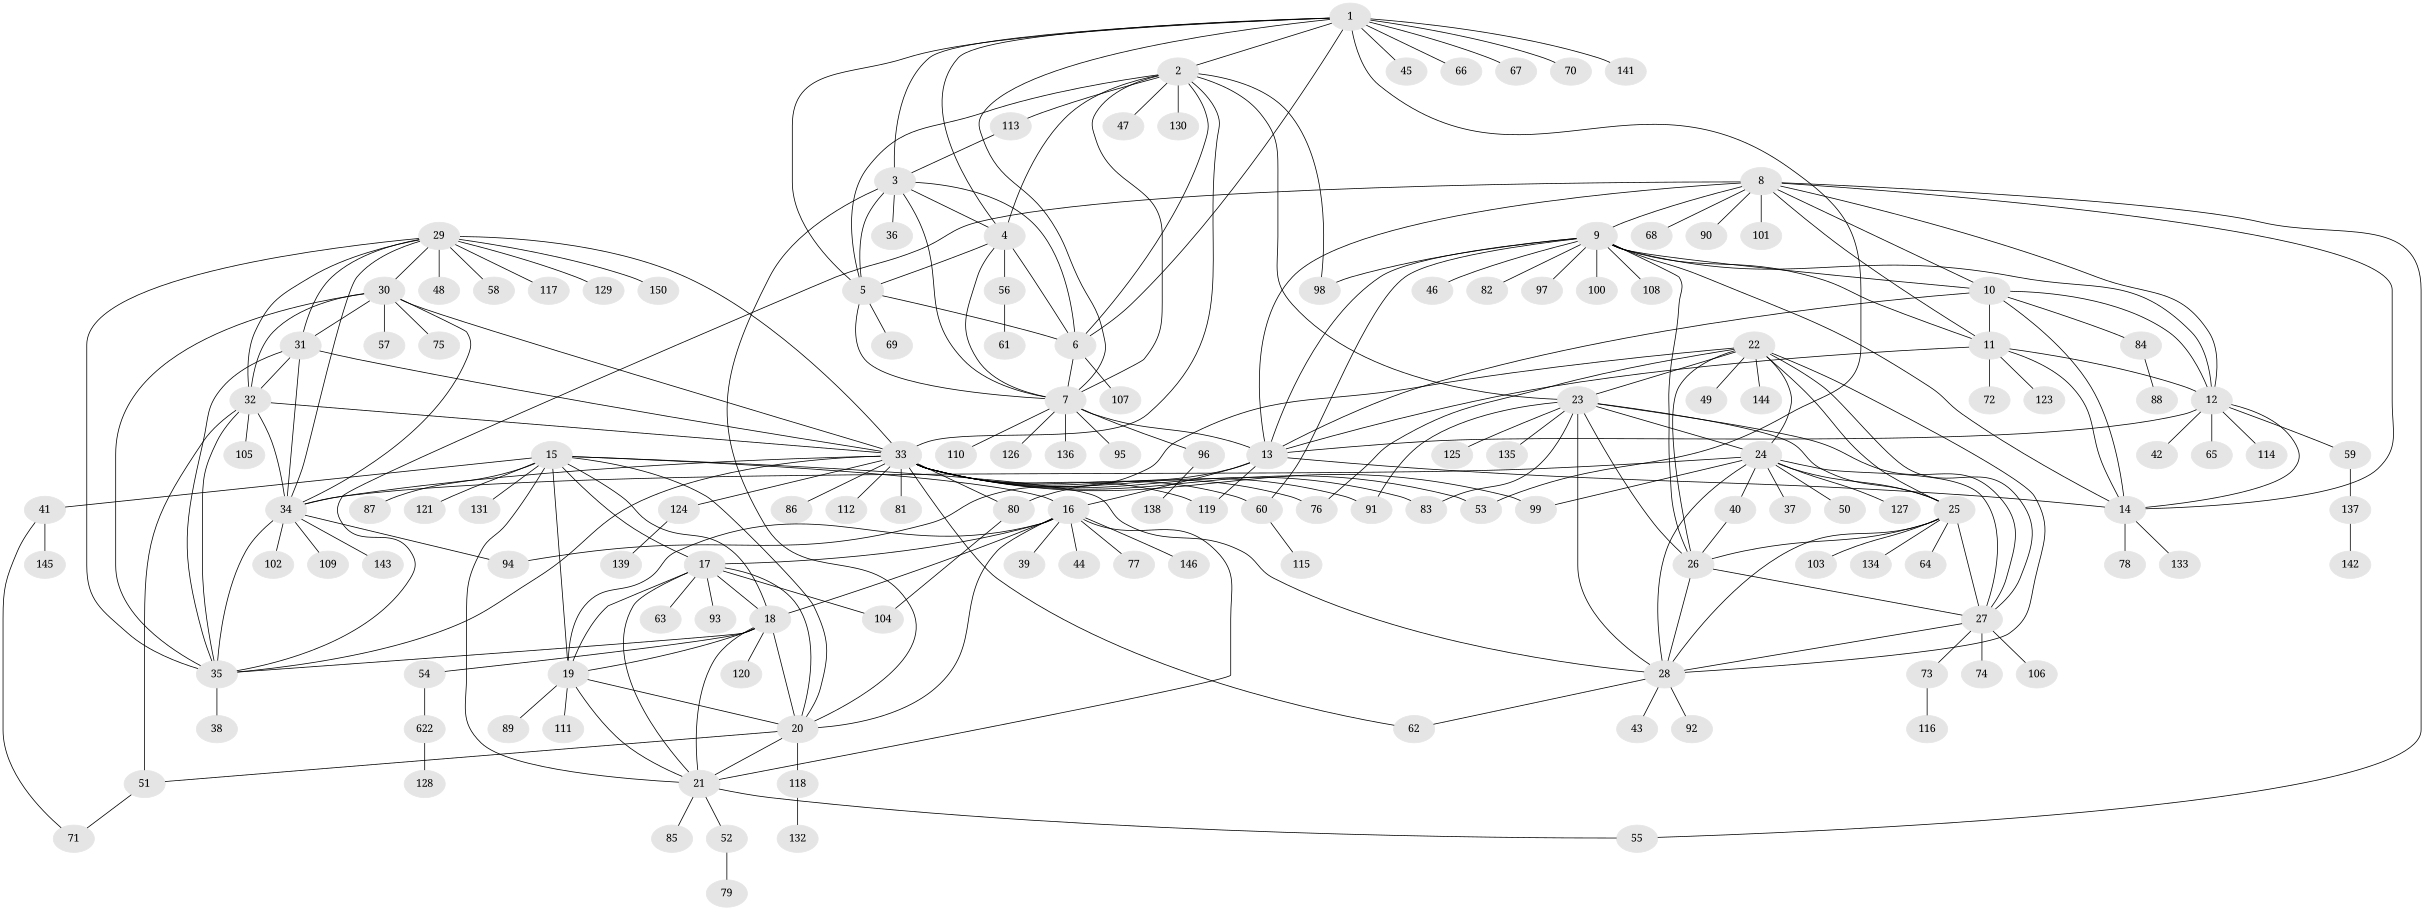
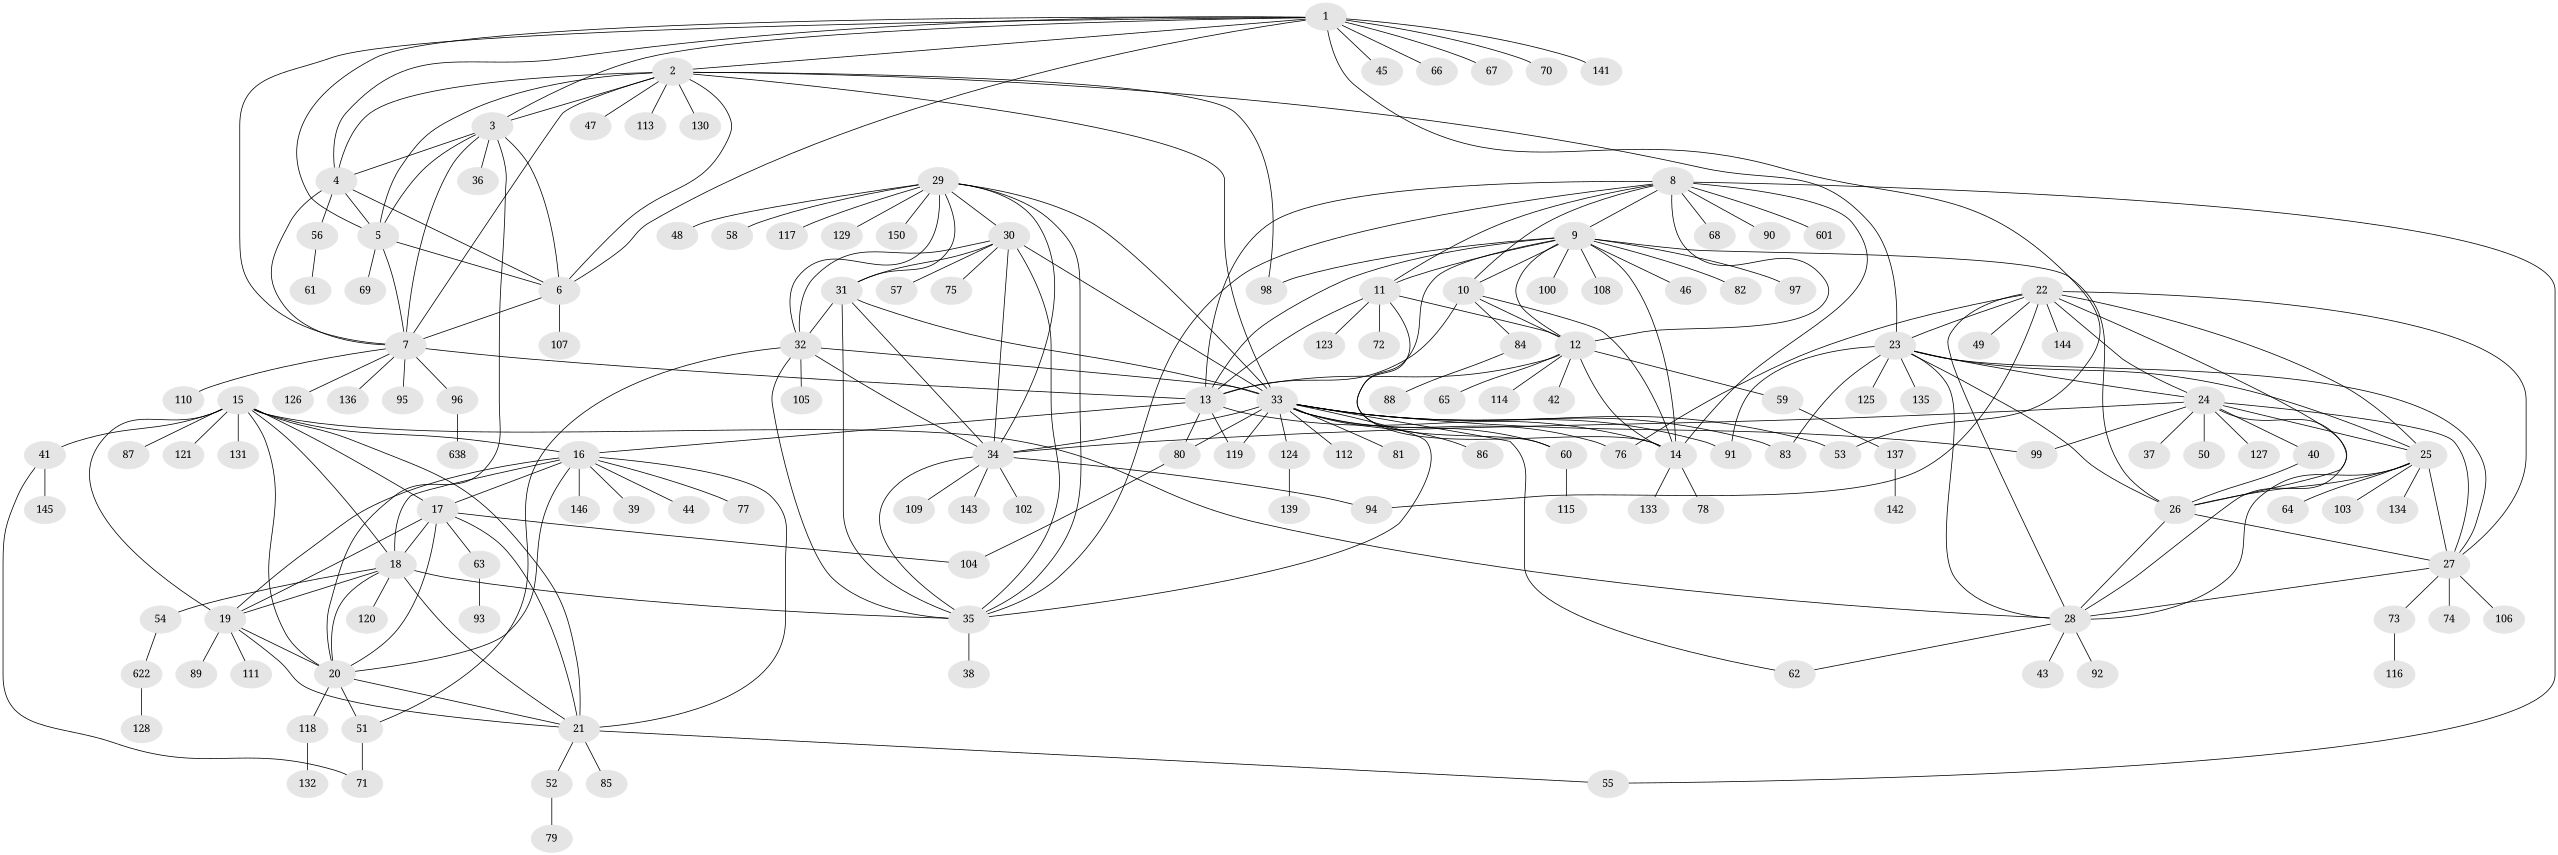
(949, 156) -> (572, 102)
(1761, 236) -> (1824, 236)
(1990, 318) -> none
(1152, 510) -> (457, 455)
(710, 592) -> (480, 592)
